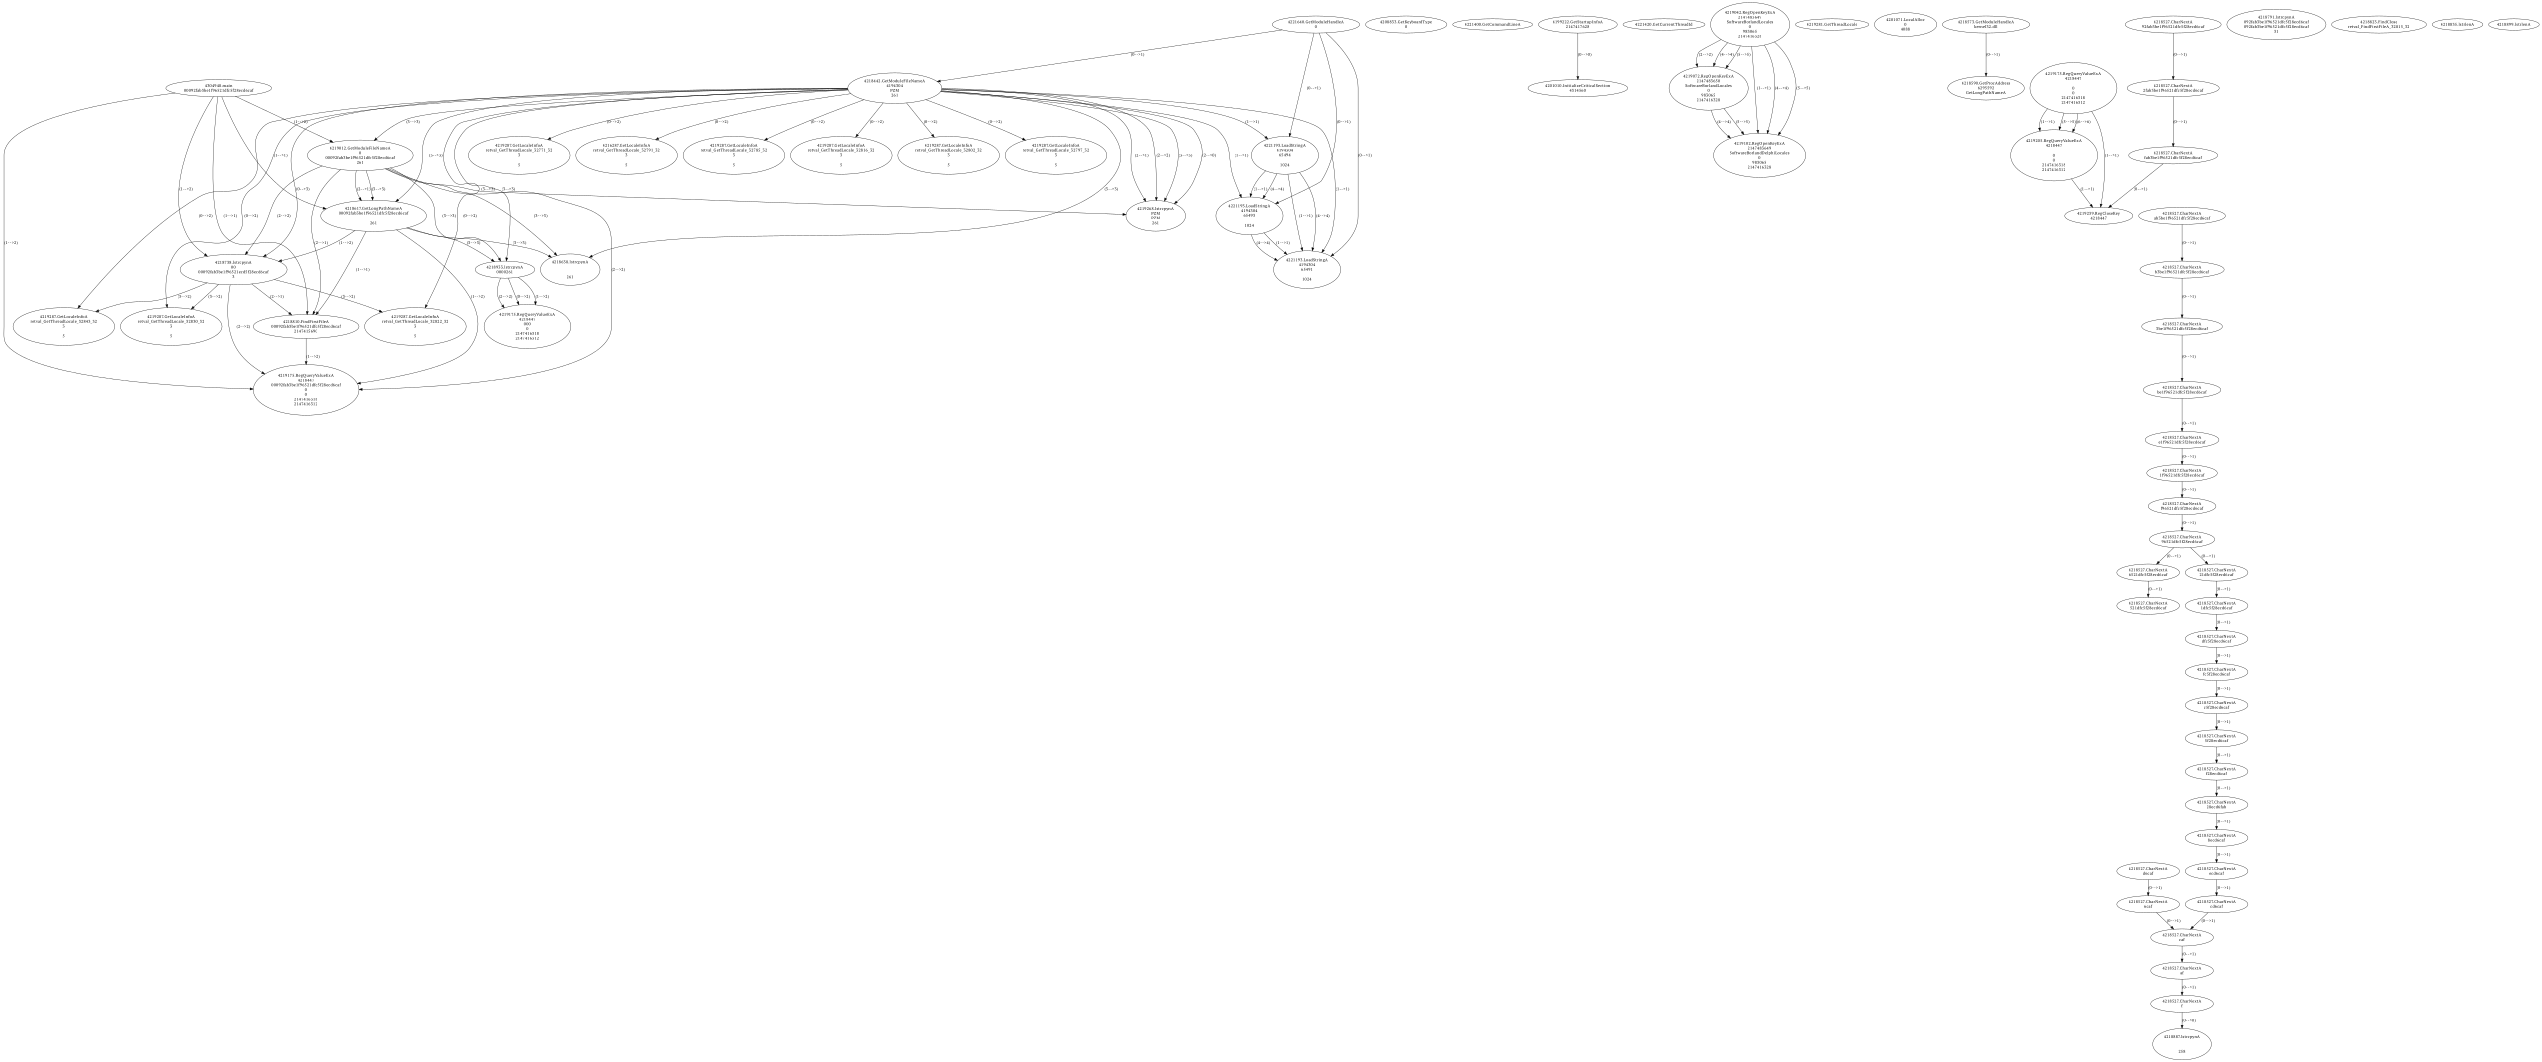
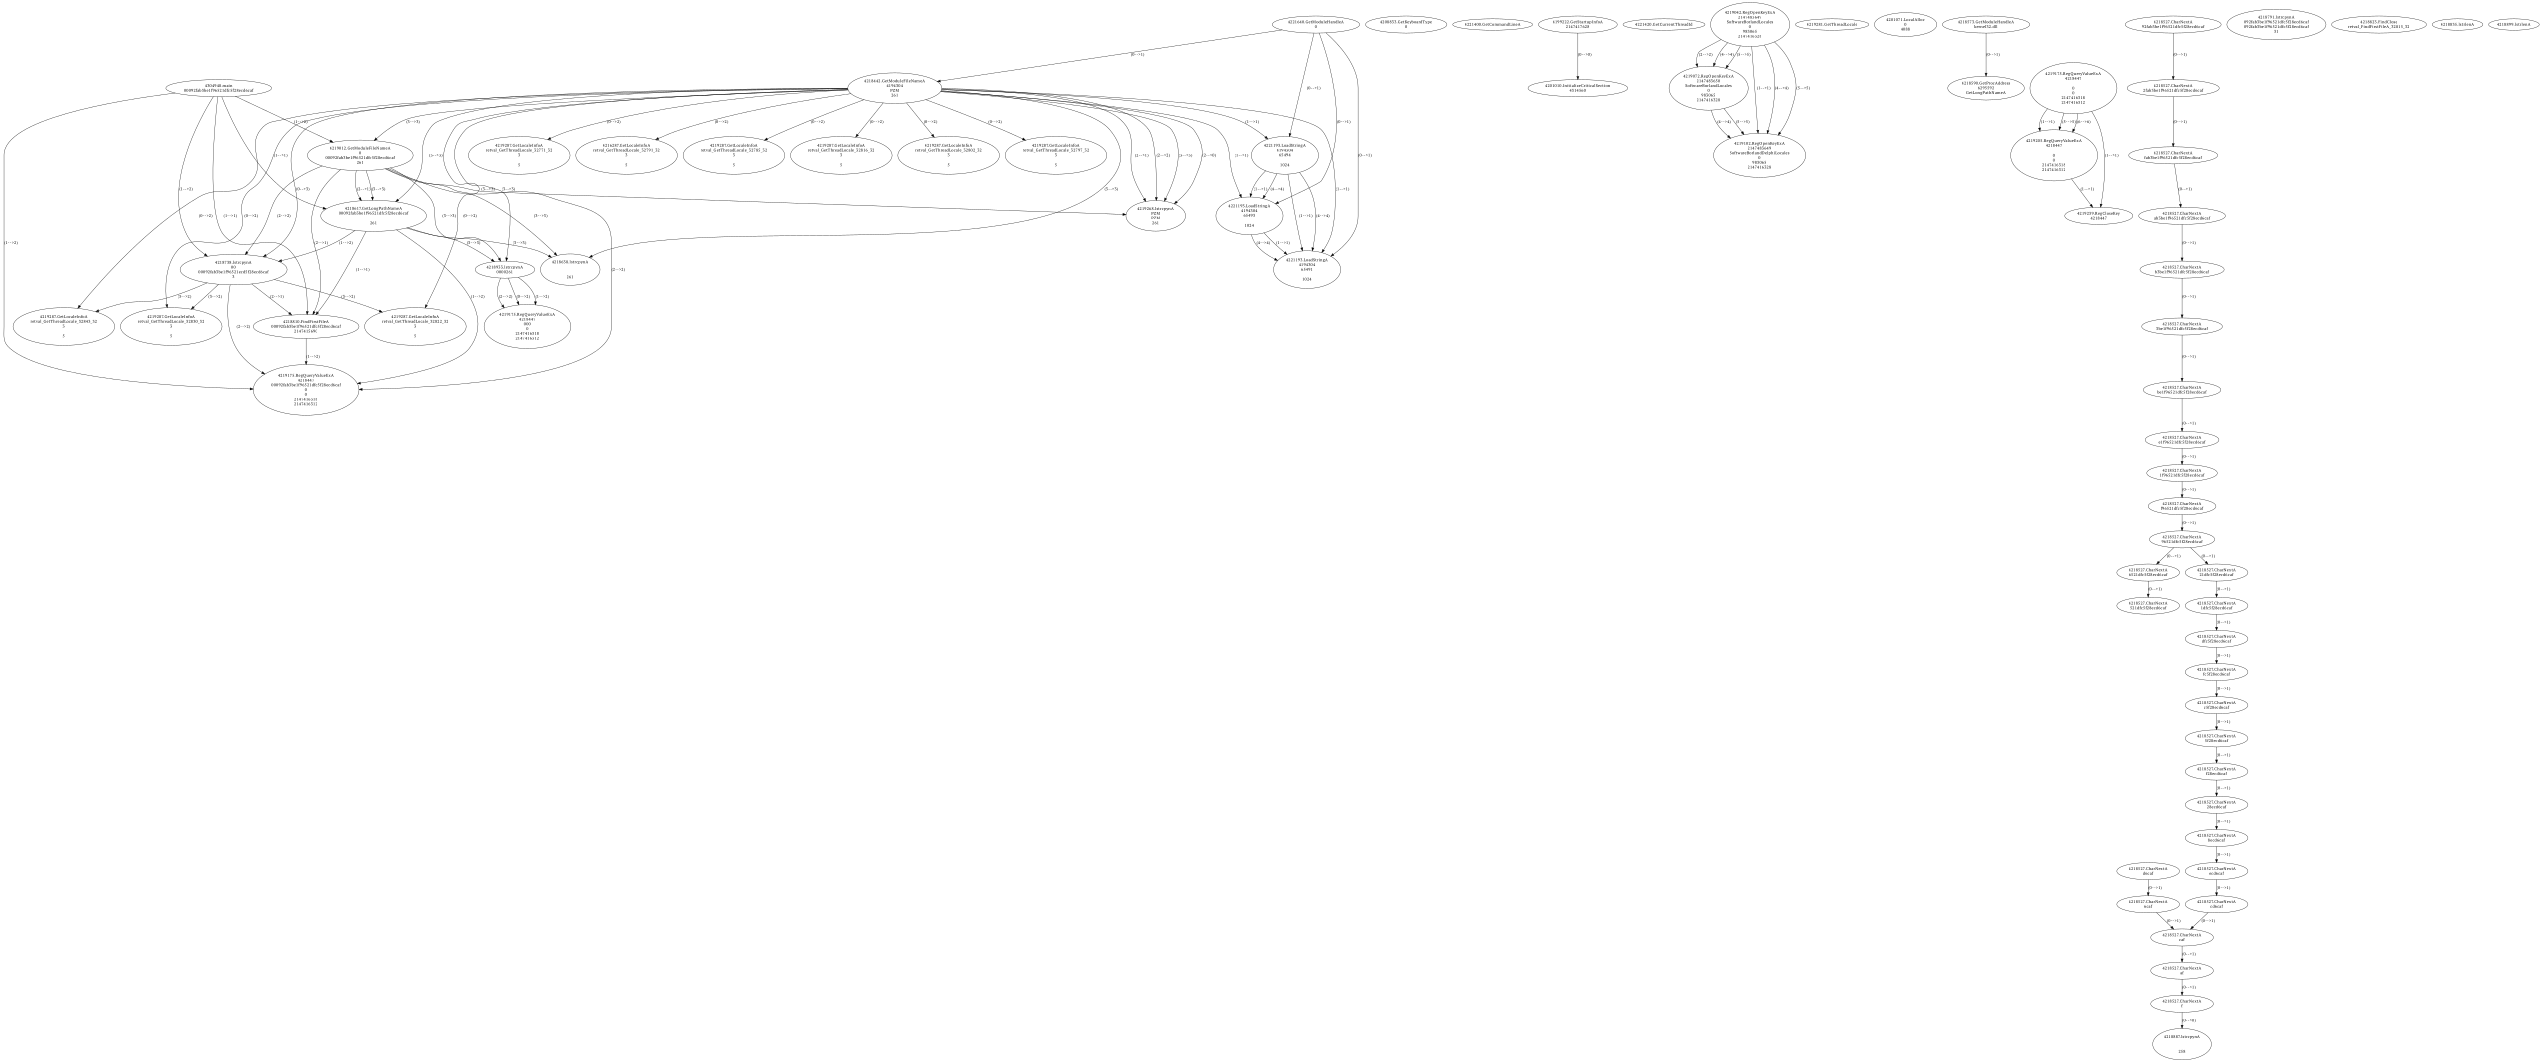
(2137, 185) -> (2177, 184)
(2217, 805) -> (2217, 805)
